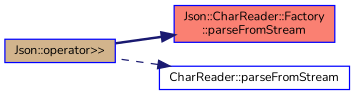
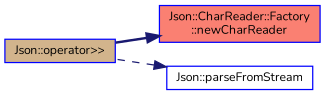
(254, 24) -> (240, 24)
(254, 78) -> (240, 78)
